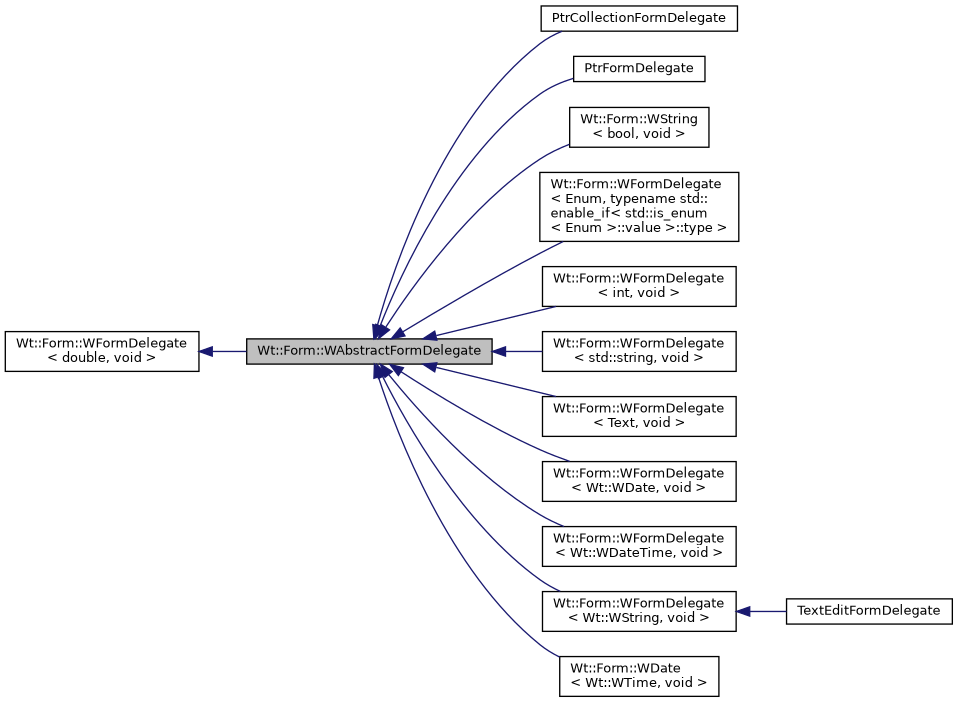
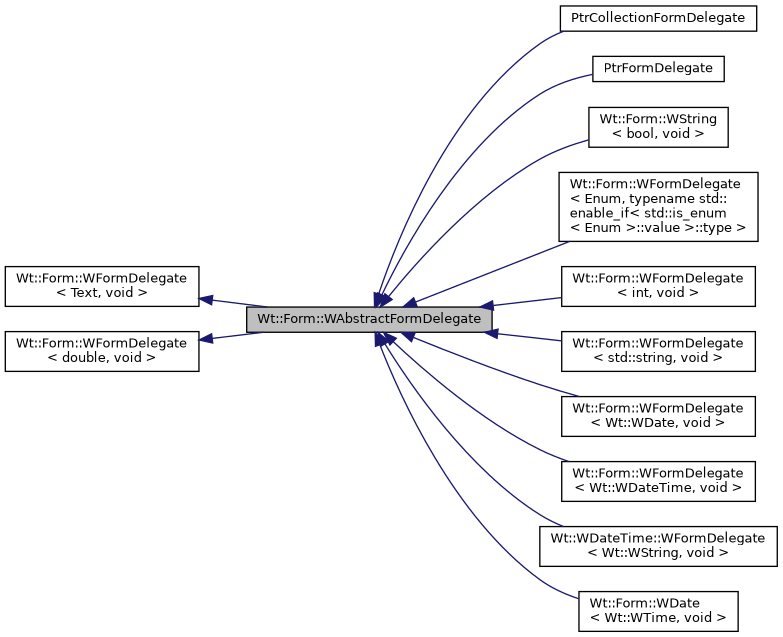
(496, 382) -> (240, 304)
(639, 611) -> (659, 546)
(869, 611) -> none
